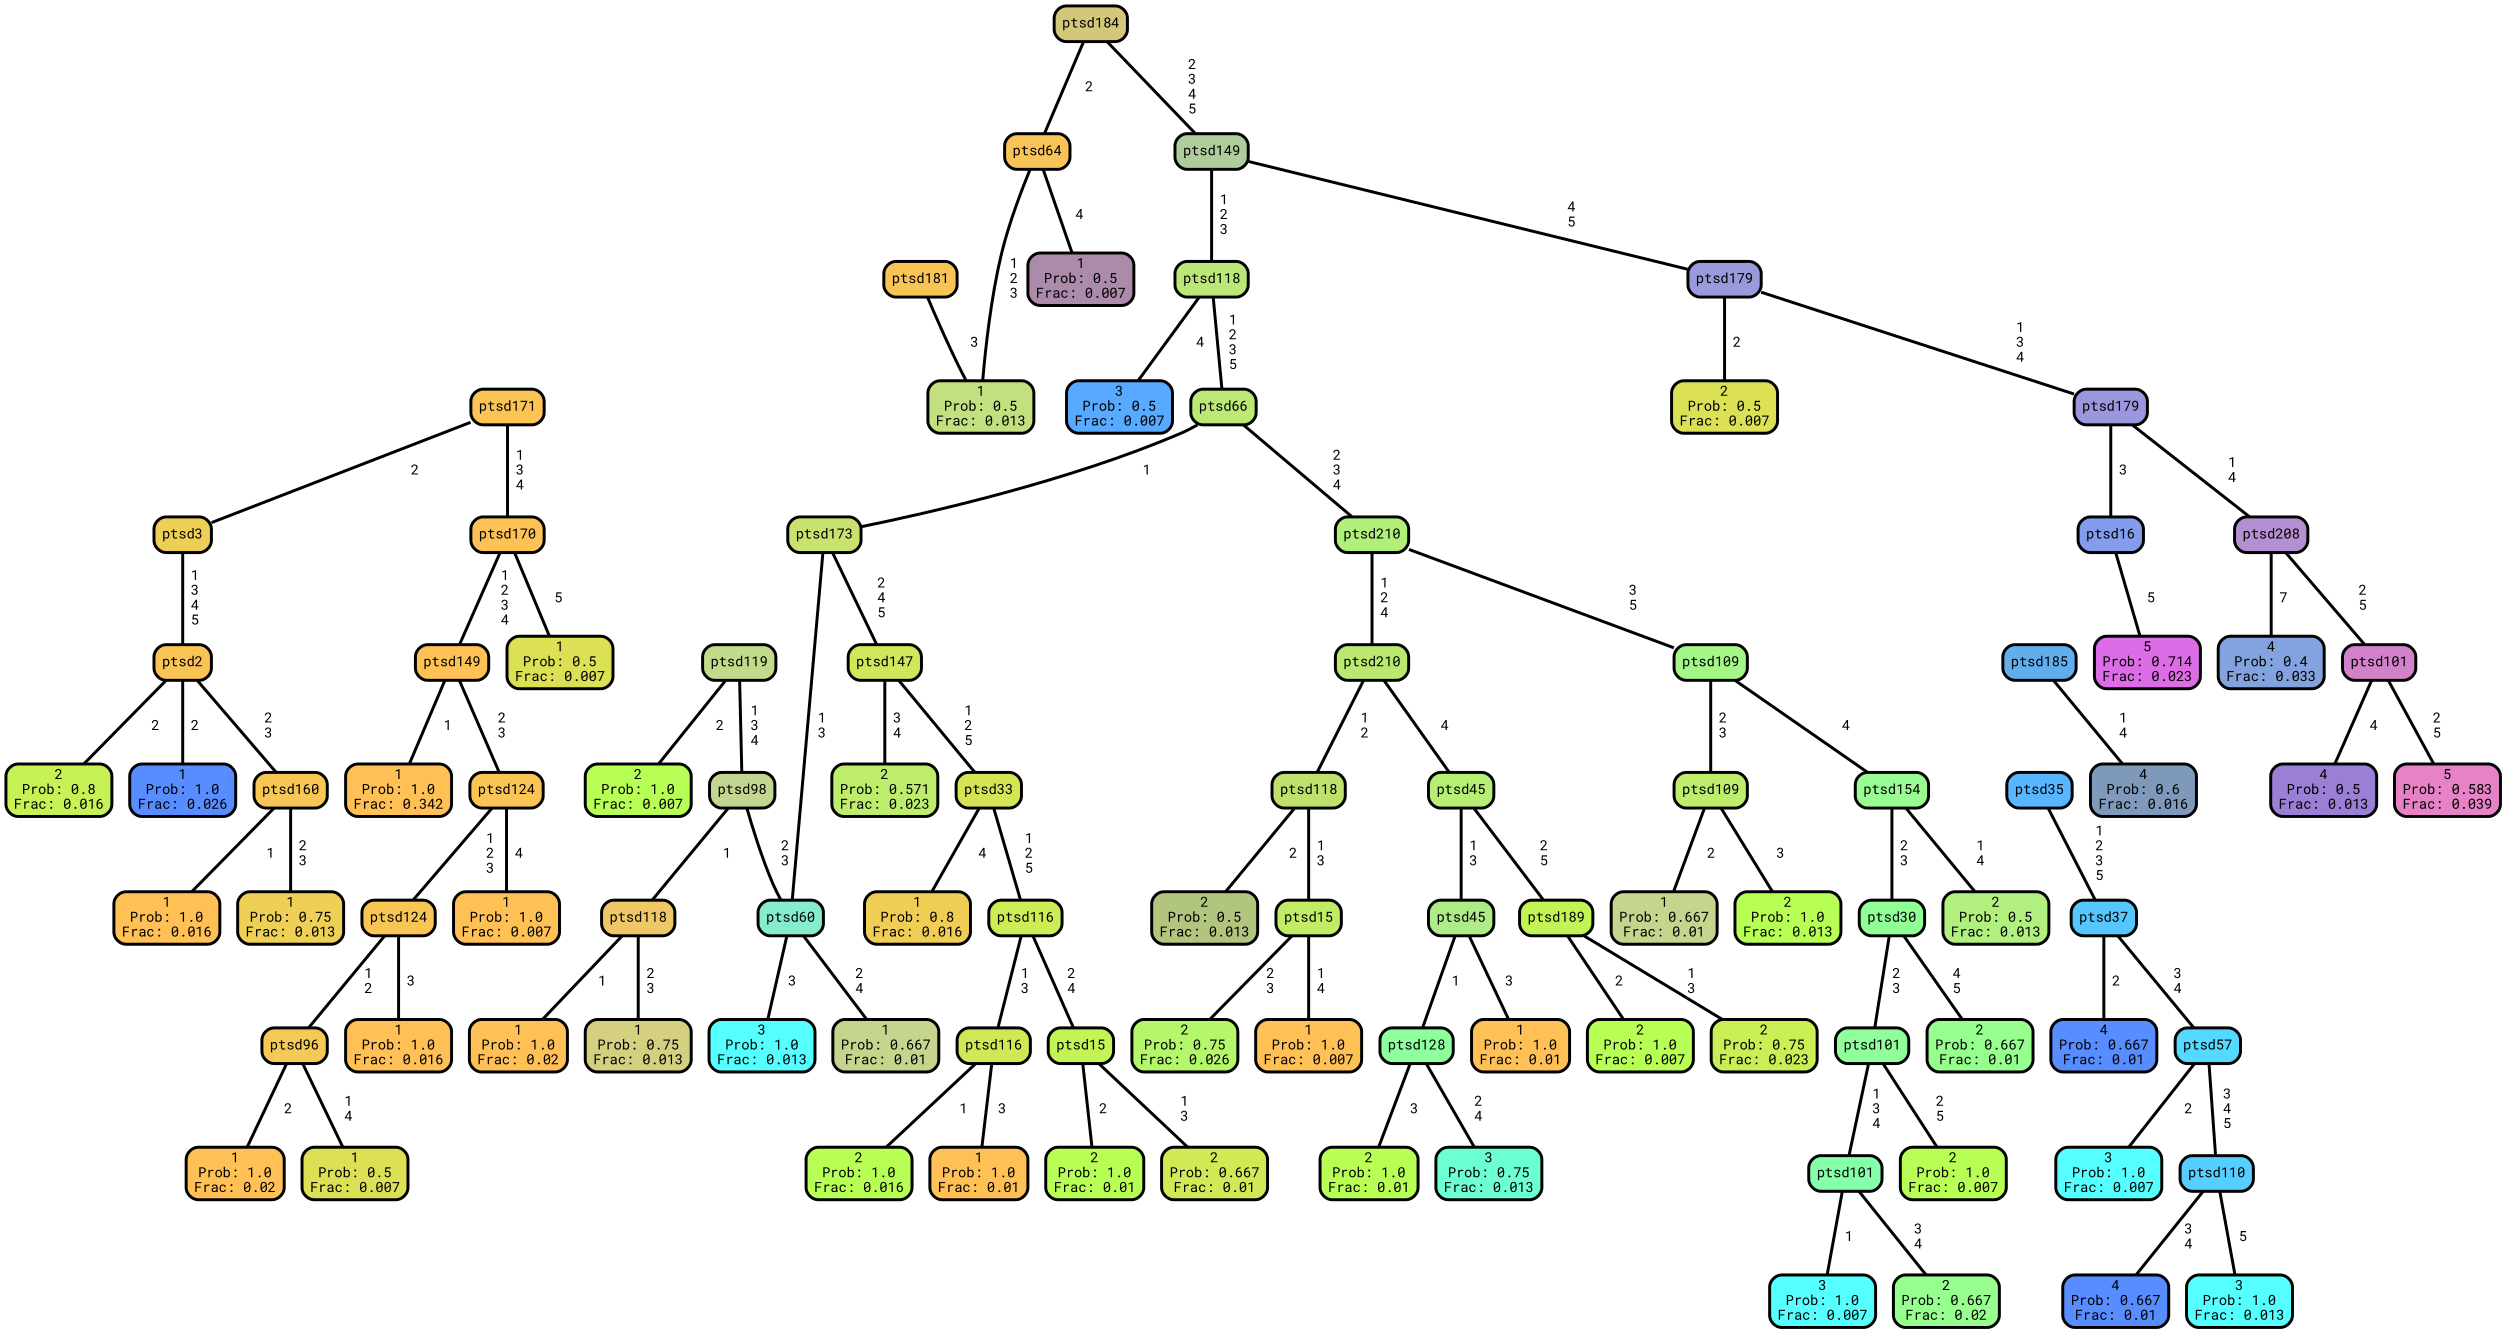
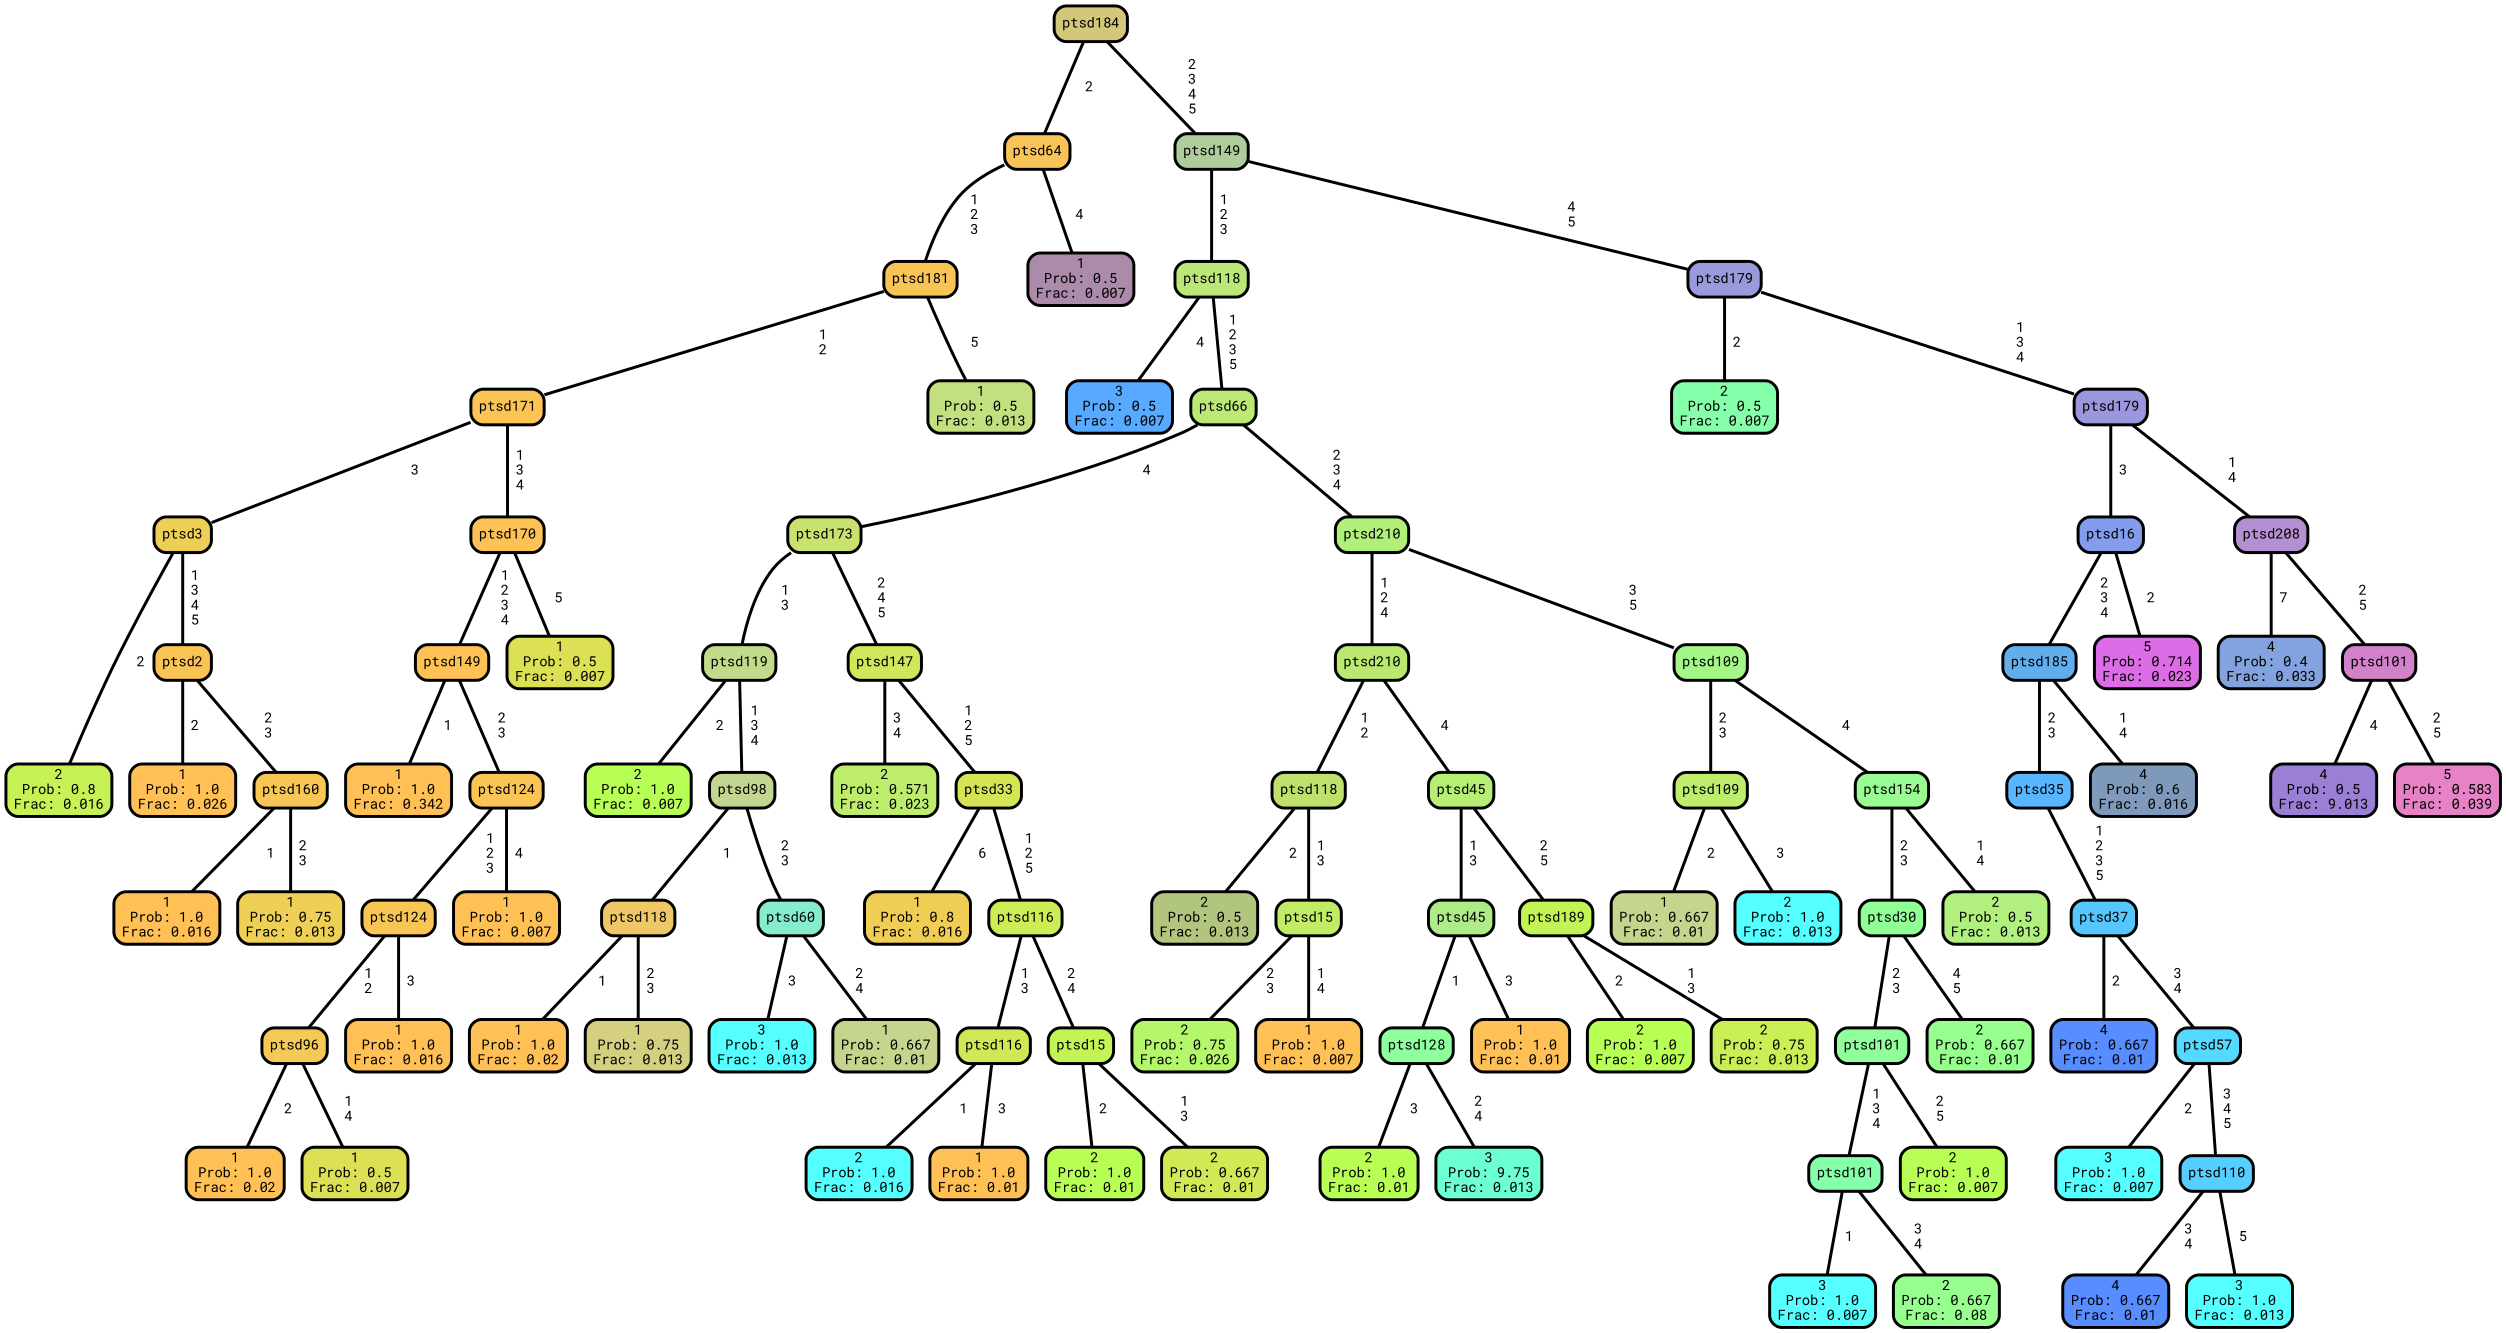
(997, 273) -> (953, 204)
none -> (714, 343)
(970, 343) -> (970, 343)
(1725, 407) -> (1725, 407)
(411, 471) -> (411, 471)
(1143, 471) -> (1143, 471)
none -> (2075, 599)
(2147, 599) -> (2147, 599)
(125, 722) -> (118, 657)
(808, 726) -> (758, 594)
none -> (2039, 726)
(183, 790) -> (183, 790)
(2324, 790) -> (2324, 790)
(978, 854) -> (978, 854)
(1788, 918) -> (1788, 918)
(1764, 1046) -> (1764, 1046)
(859, 1173) -> (859, 1173)
(1489, 1173) -> (1489, 1173)
(1946, 1301) -> (1946, 1301)
